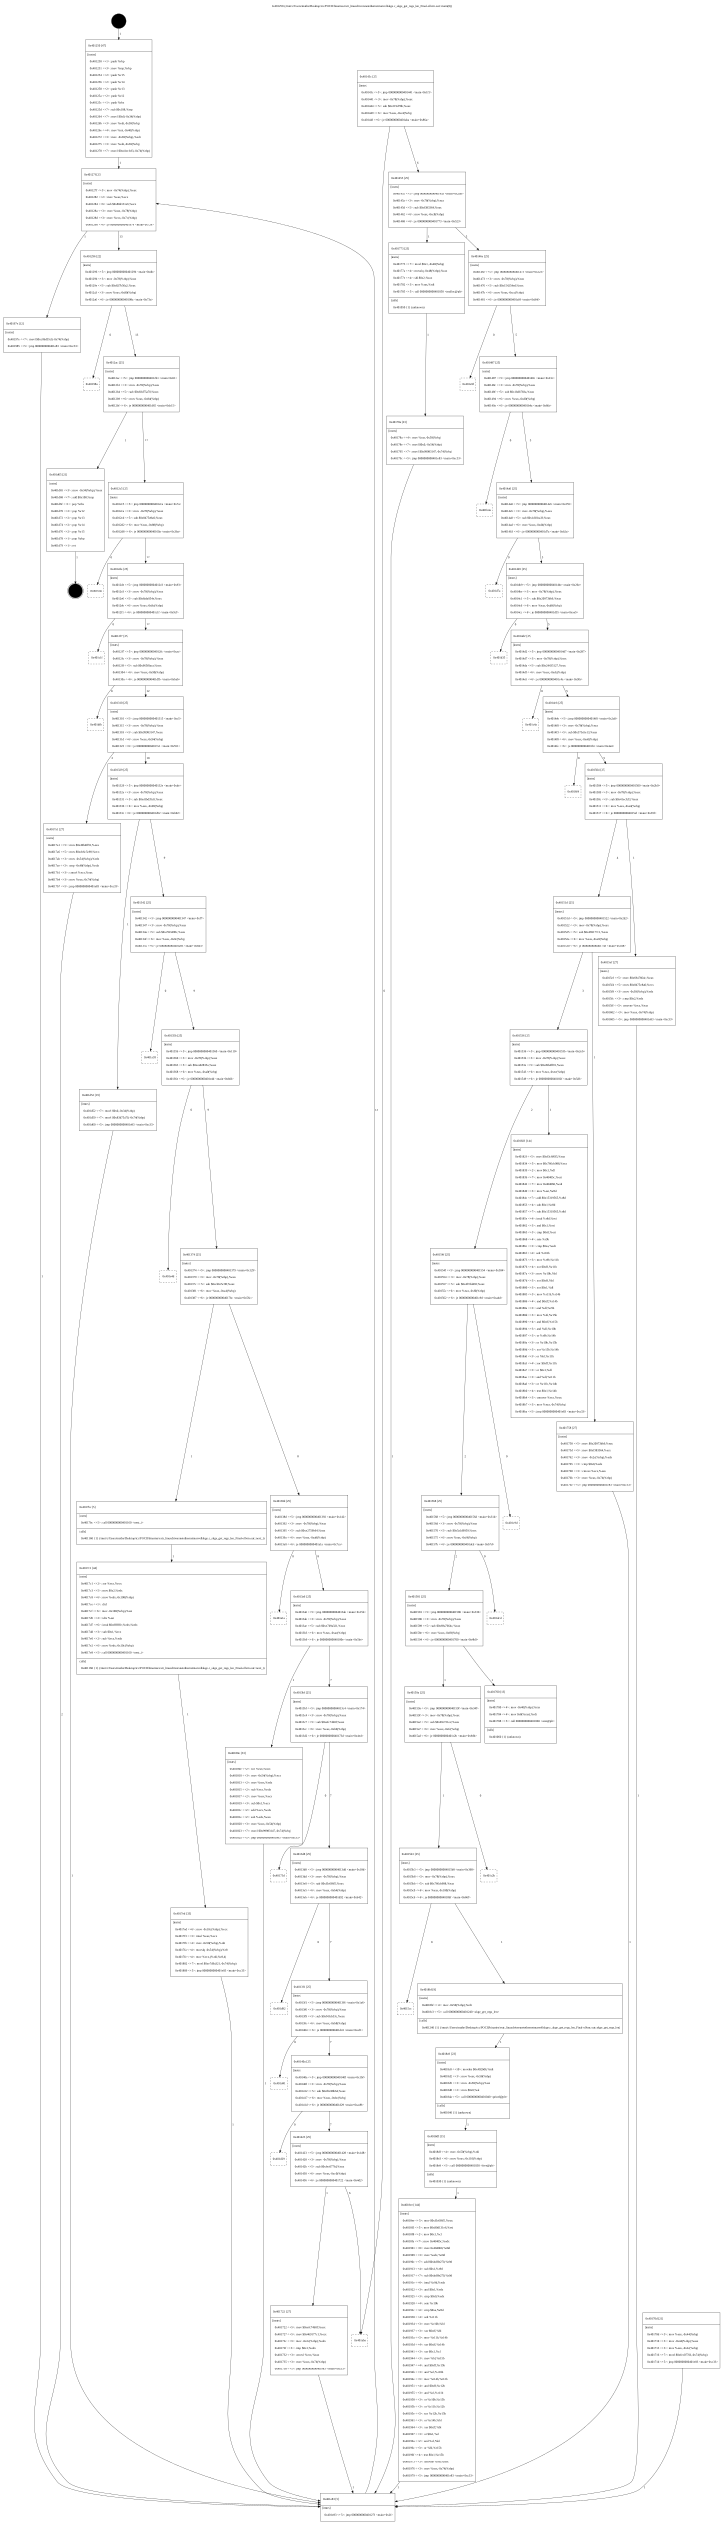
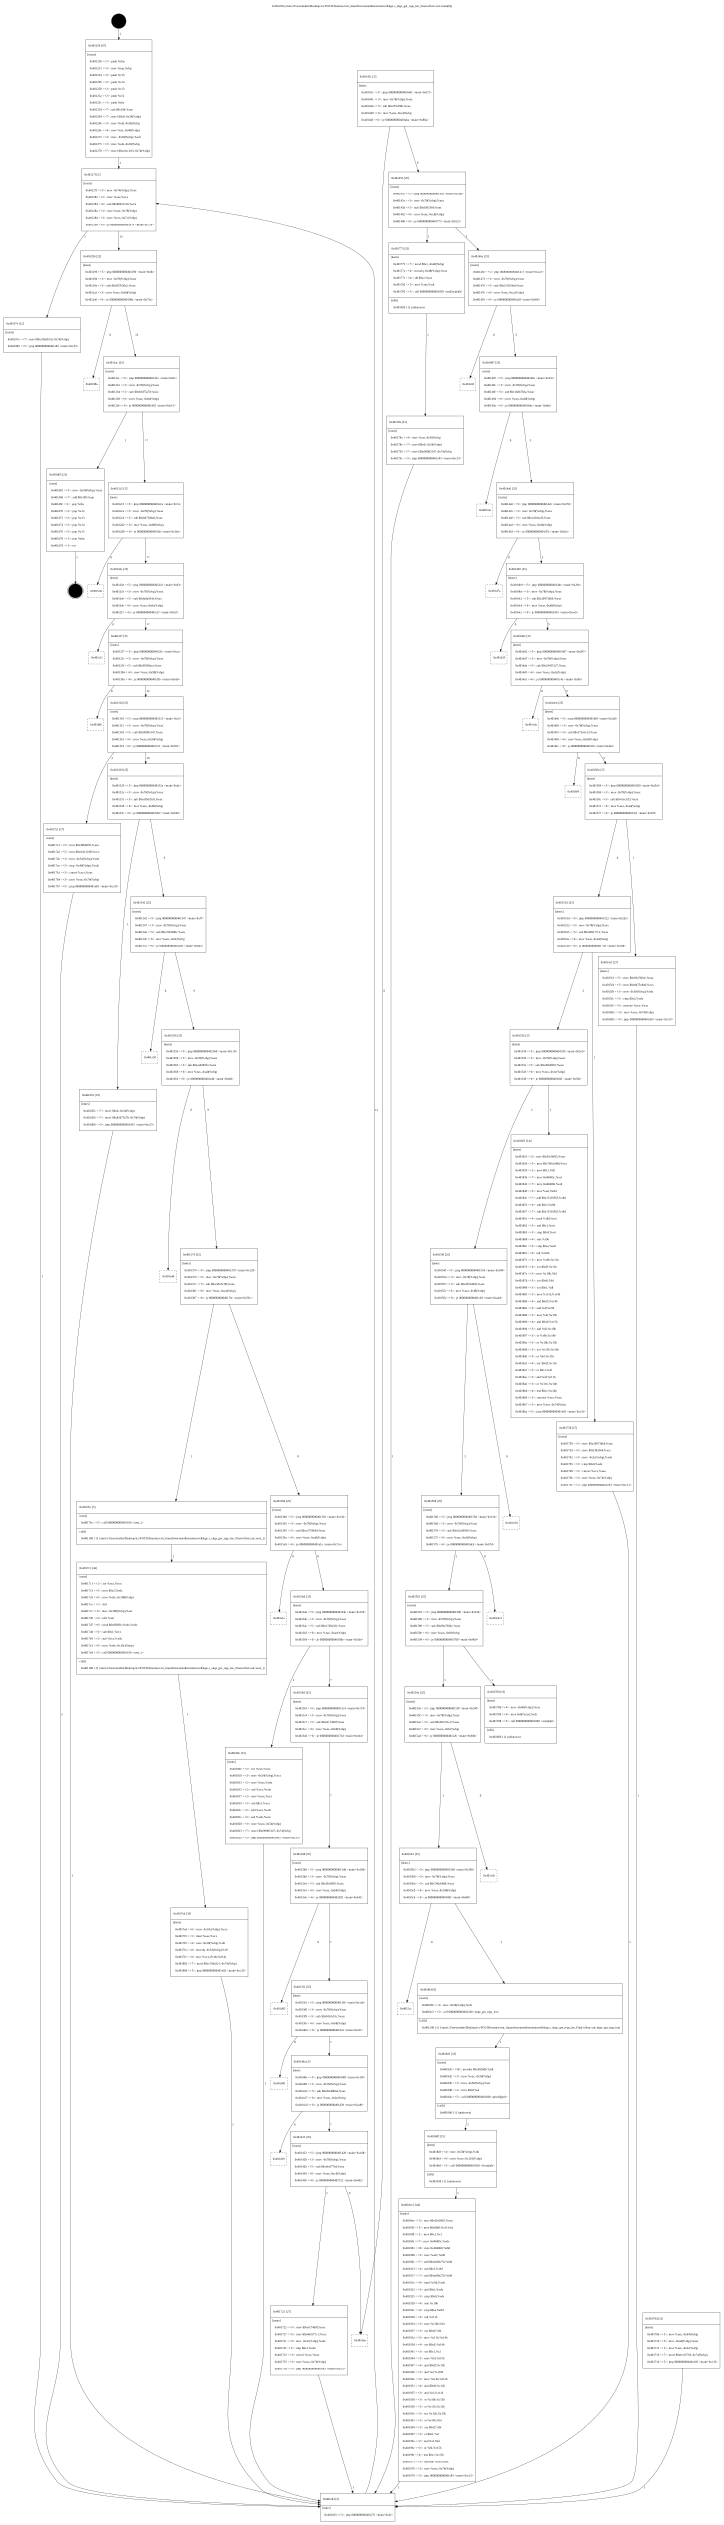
(278, 1876) -> none
